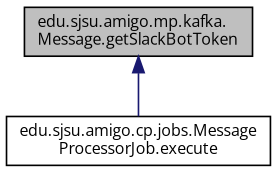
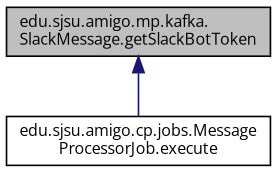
(138, 32) -> (138, 32)
